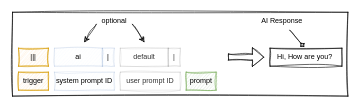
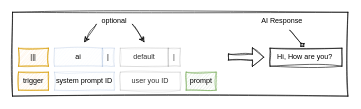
(150, 81) -> (150, 81)
